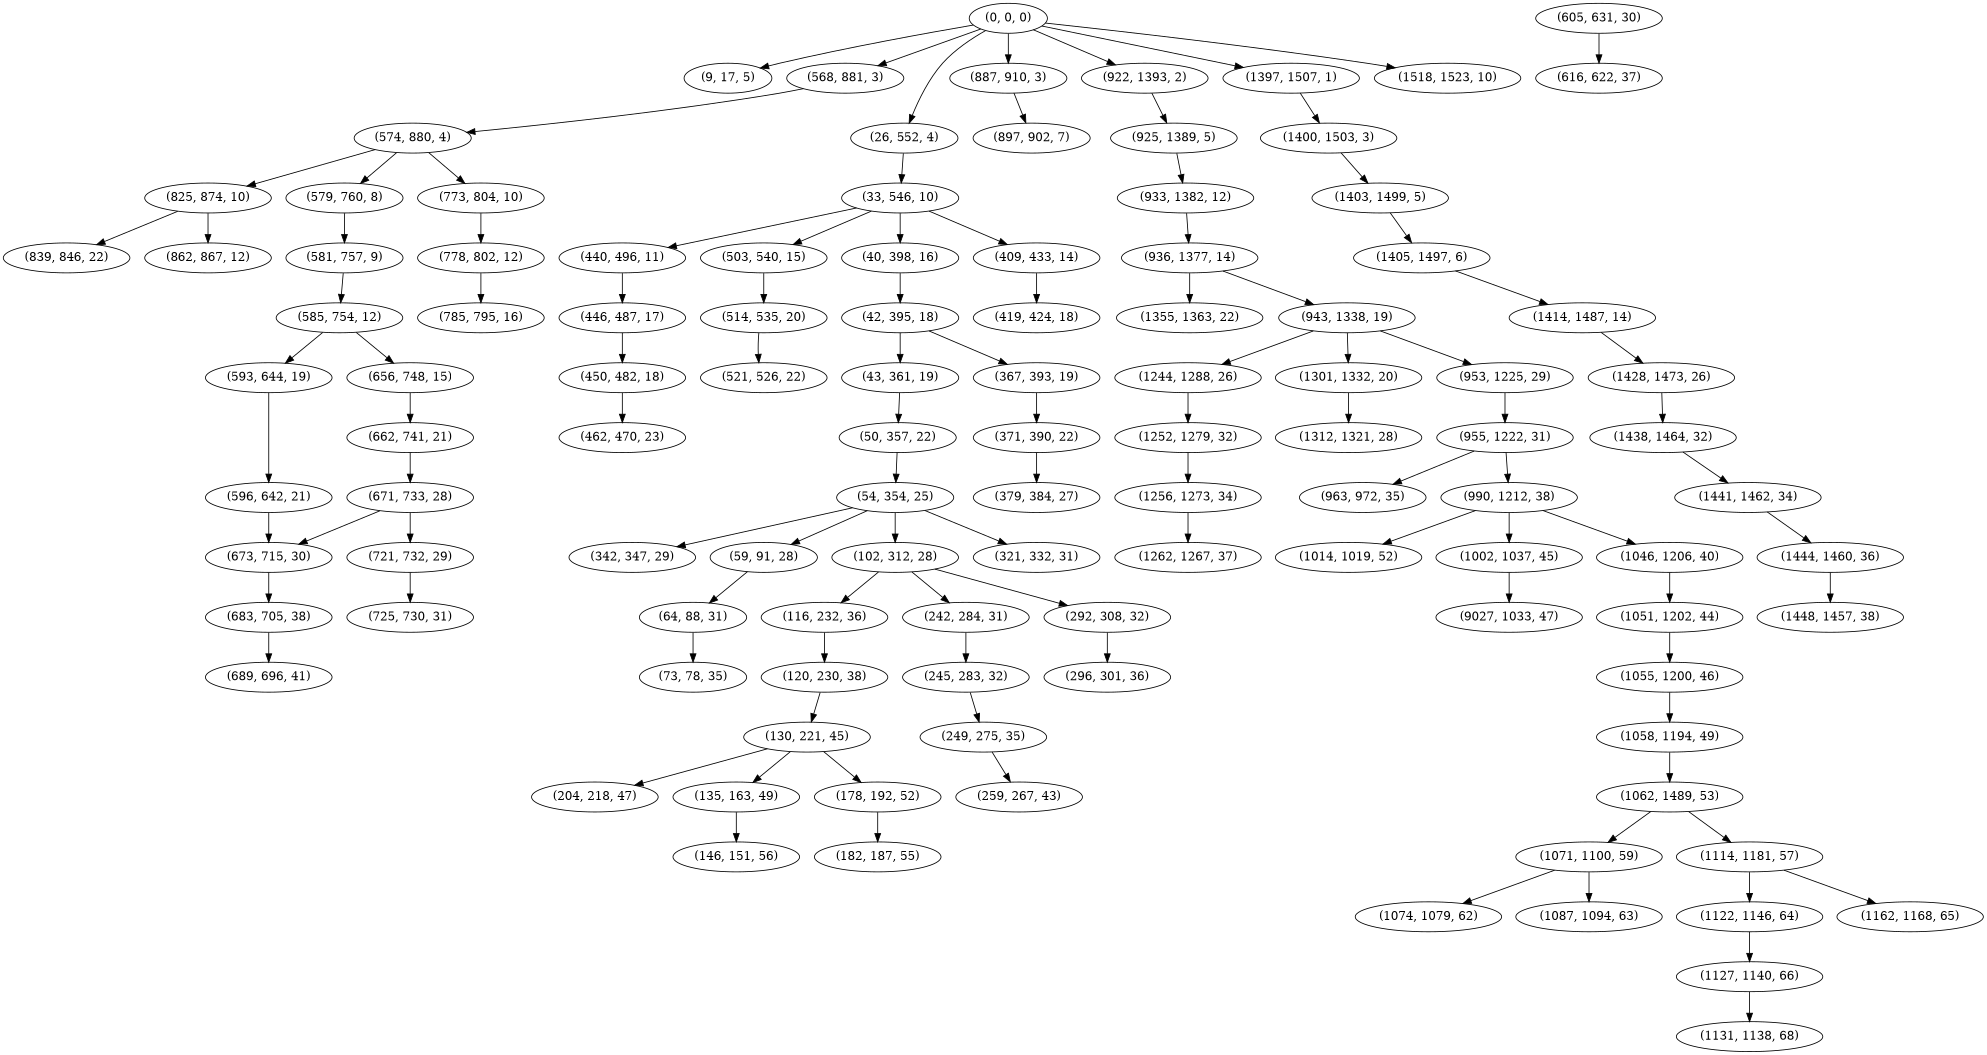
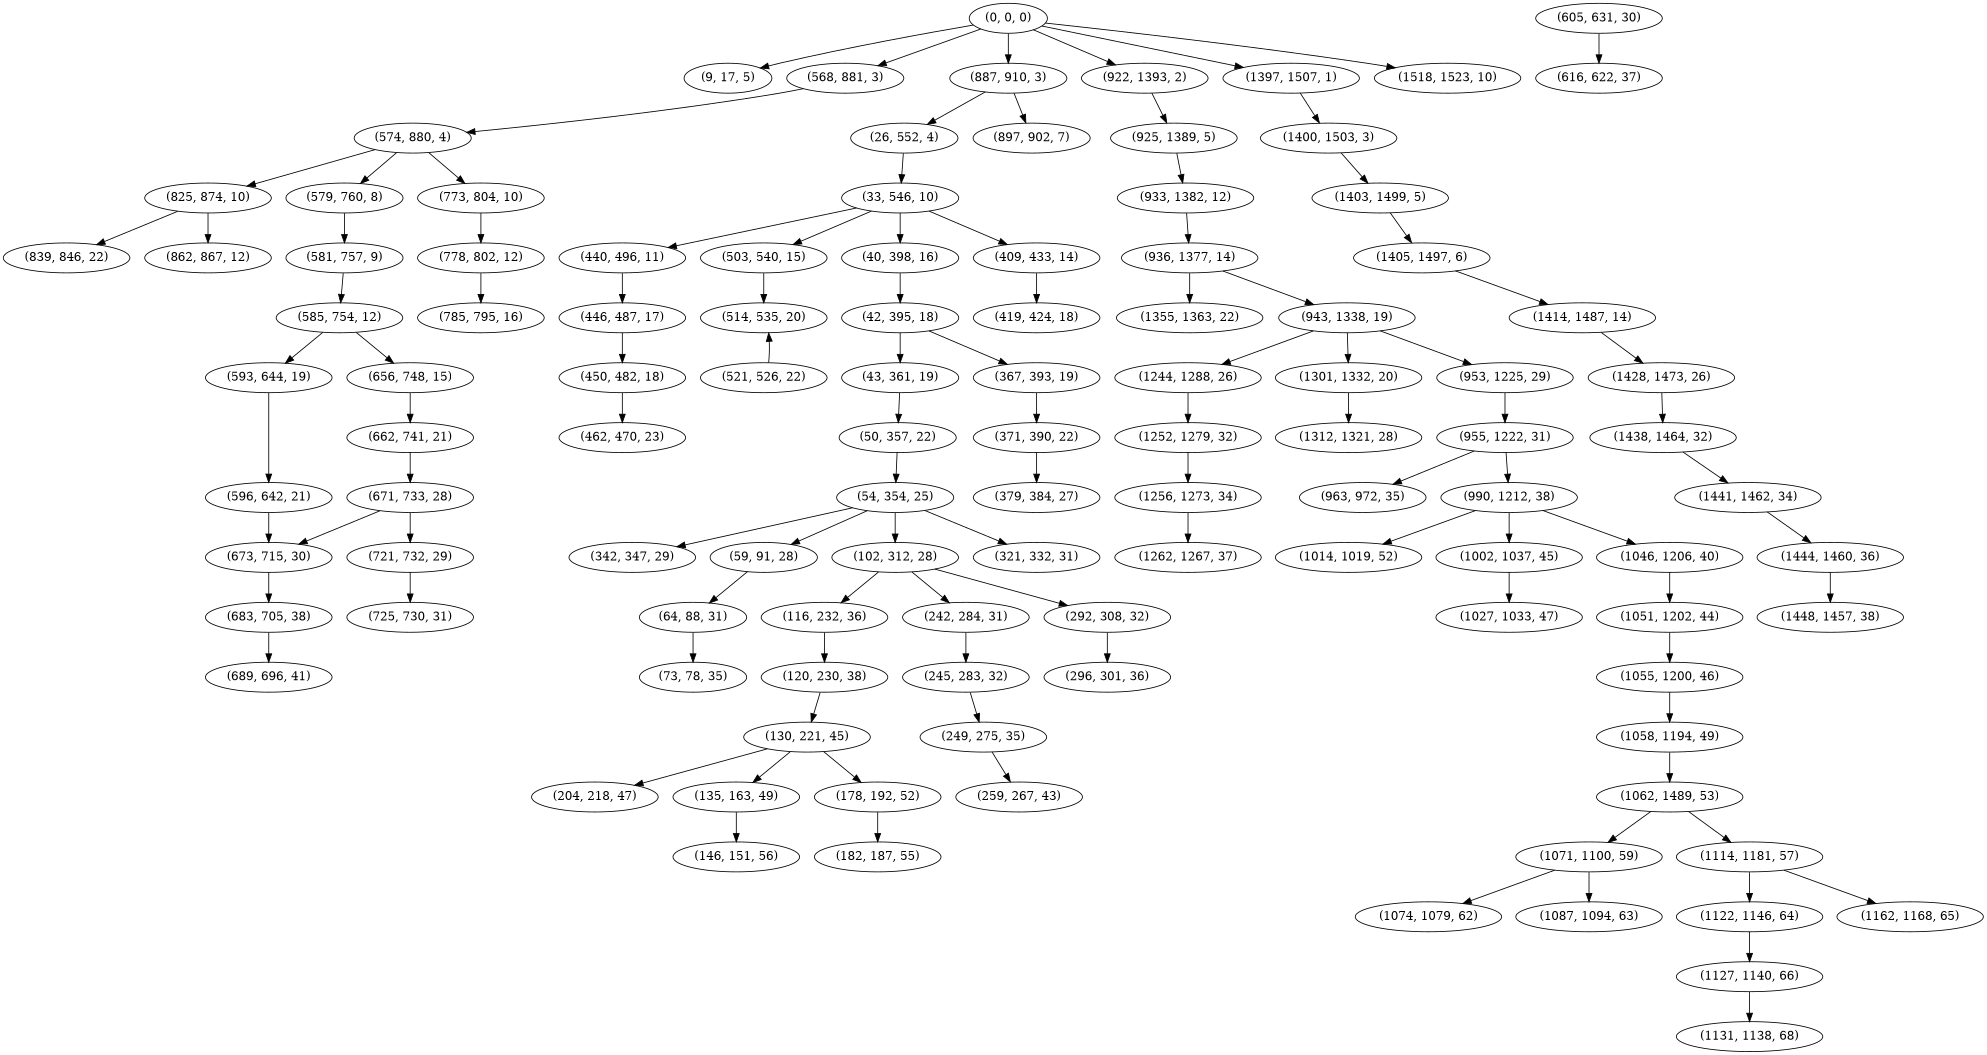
(941, 66) -> (960, 106)
(758, 344) -> (769, 352)
(1509, 617) -> (1509, 617)
